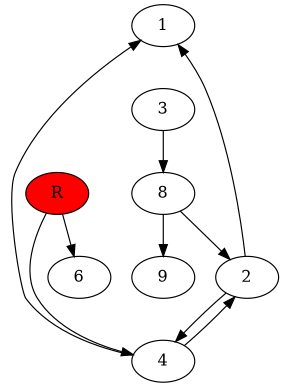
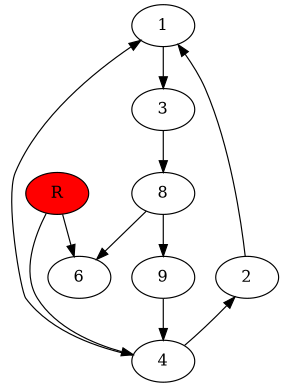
none -> (163, 62)
(201, 231) -> (126, 231)
(204, 312) -> (163, 314)
